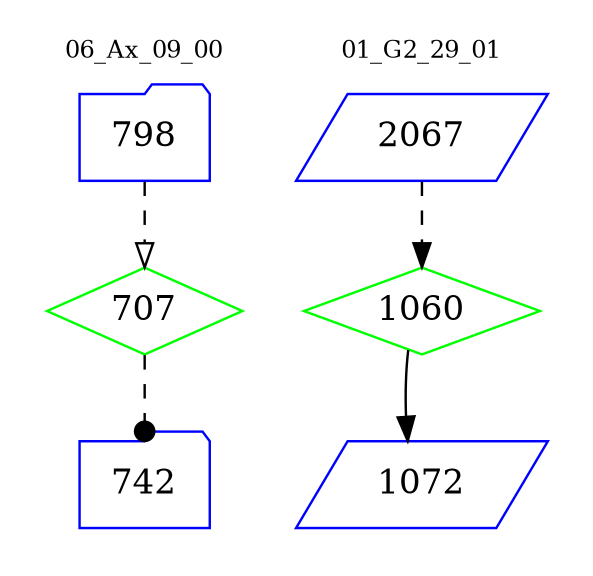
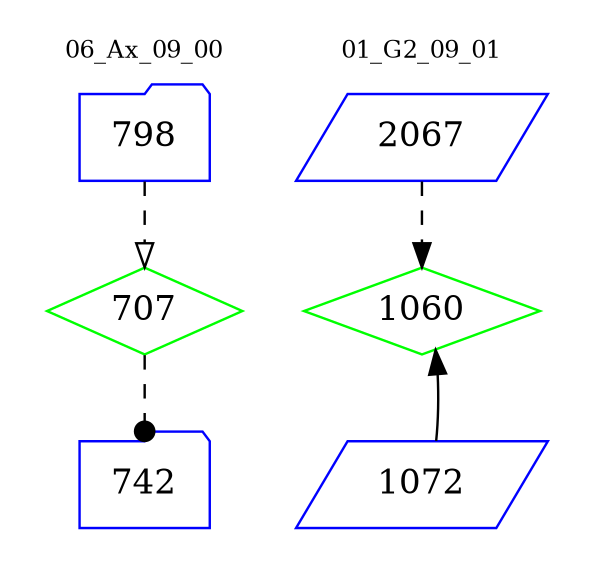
(422, 52) -> (422, 52)
(406, 383) -> (438, 408)
